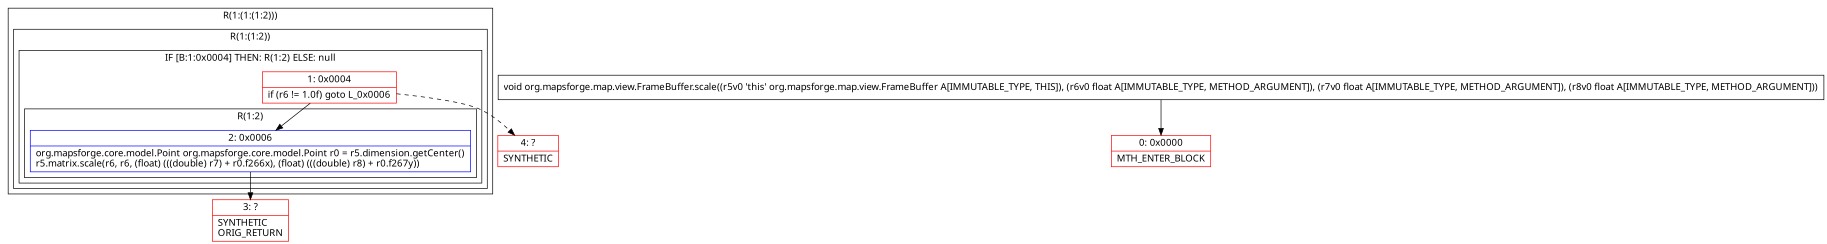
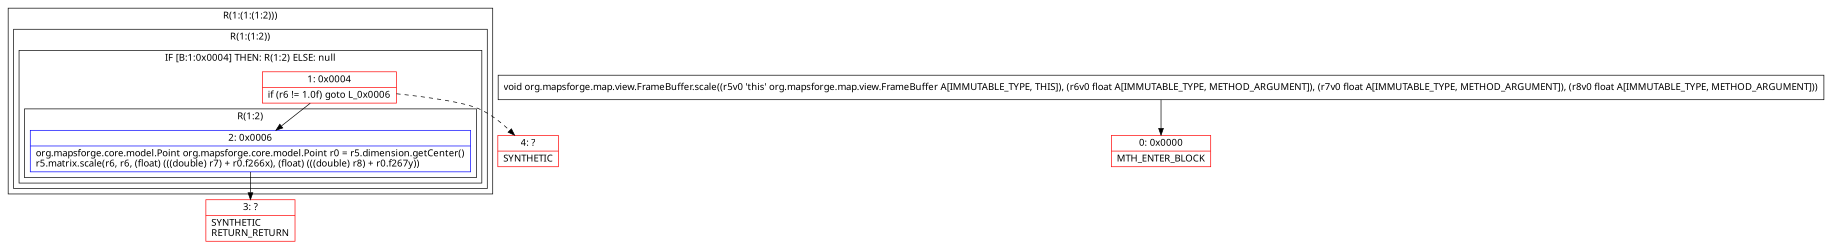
(250, 233) -> (250, 233)
